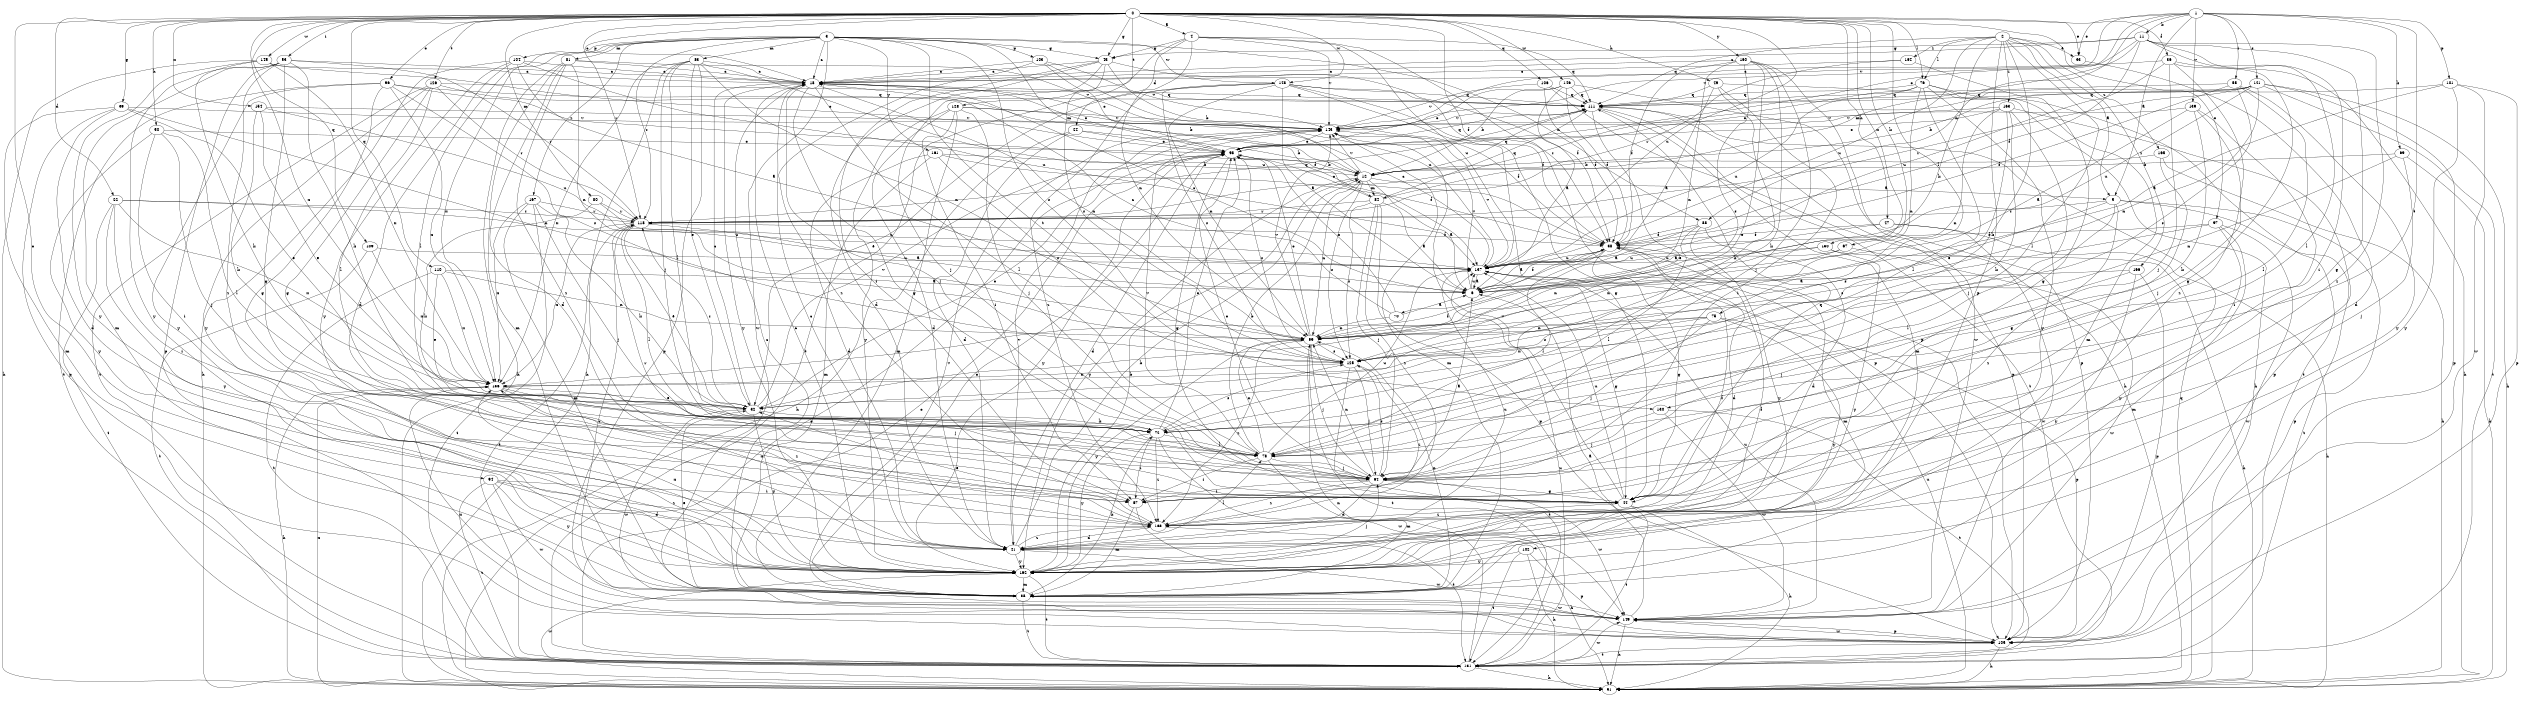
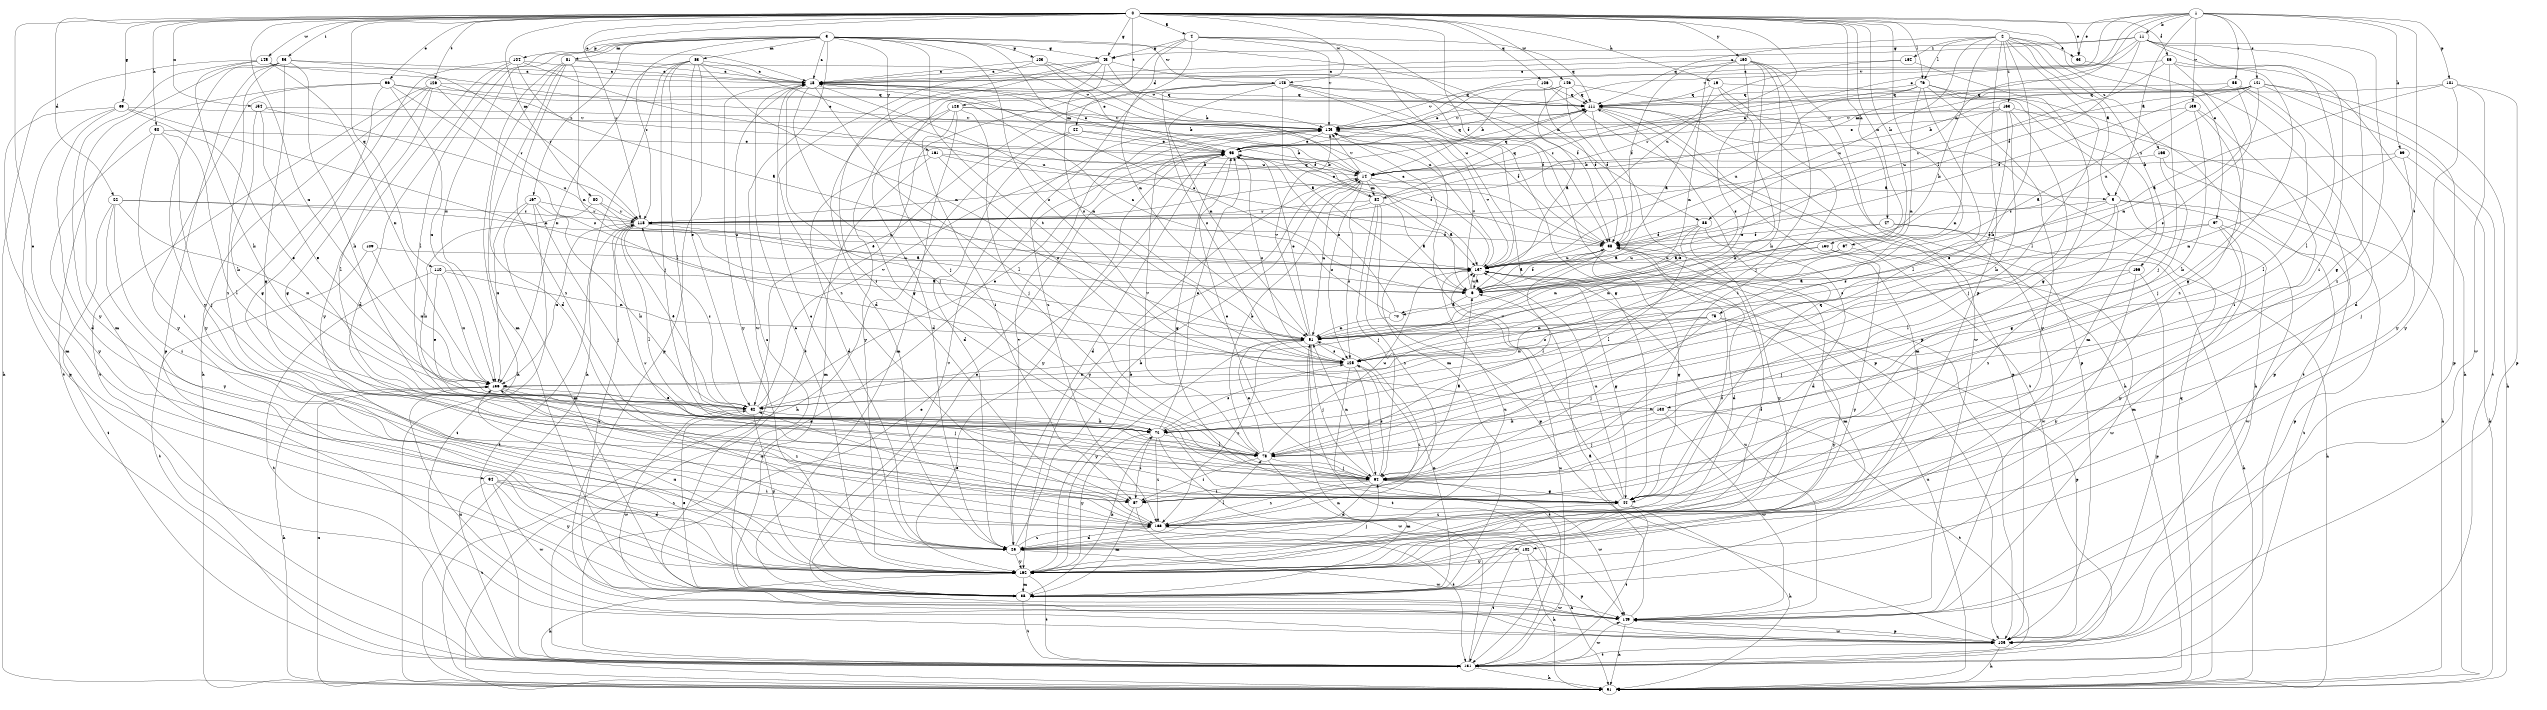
(290, 27) -> none
(1716, 83) -> (1716, 83)
(1364, 177) -> (1364, 177)
(714, 209) -> none
(1433, 305) -> (1443, 307)
(1058, 331) -> none
(1311, 340) -> (1311, 340)
(336, 425) -> (599, 467)
none -> (1398, 427)
(1014, 550) -> (1014, 550)
(550, 631) -> (550, 631)
